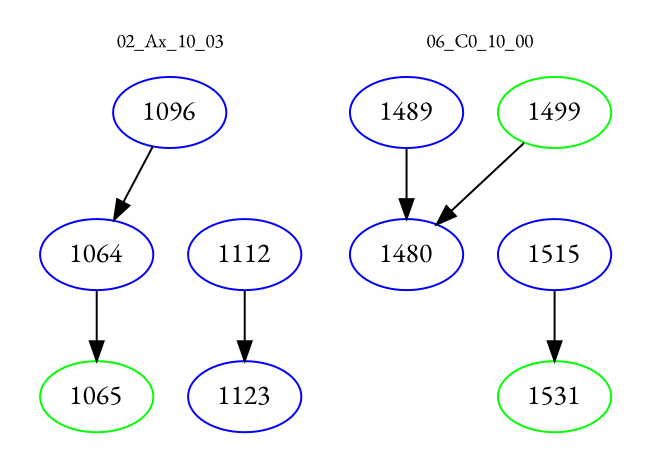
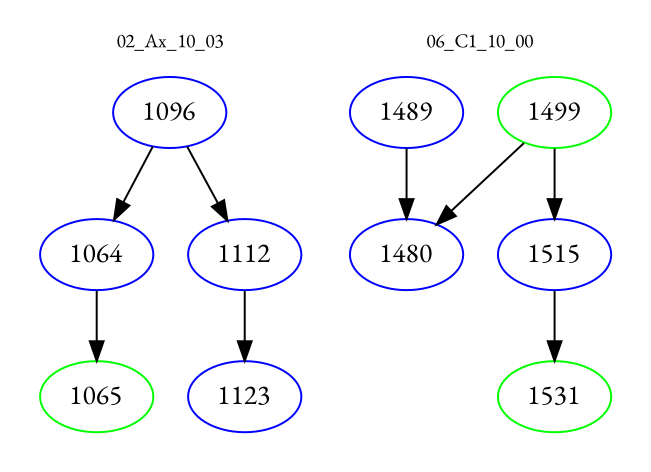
(481, 42) -> (481, 42)
none -> (555, 174)
none -> (202, 175)
